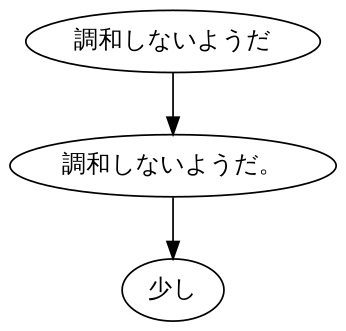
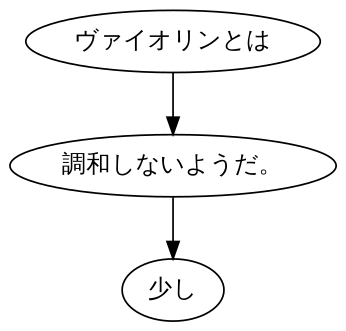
(173, 41) -> (173, 41)
